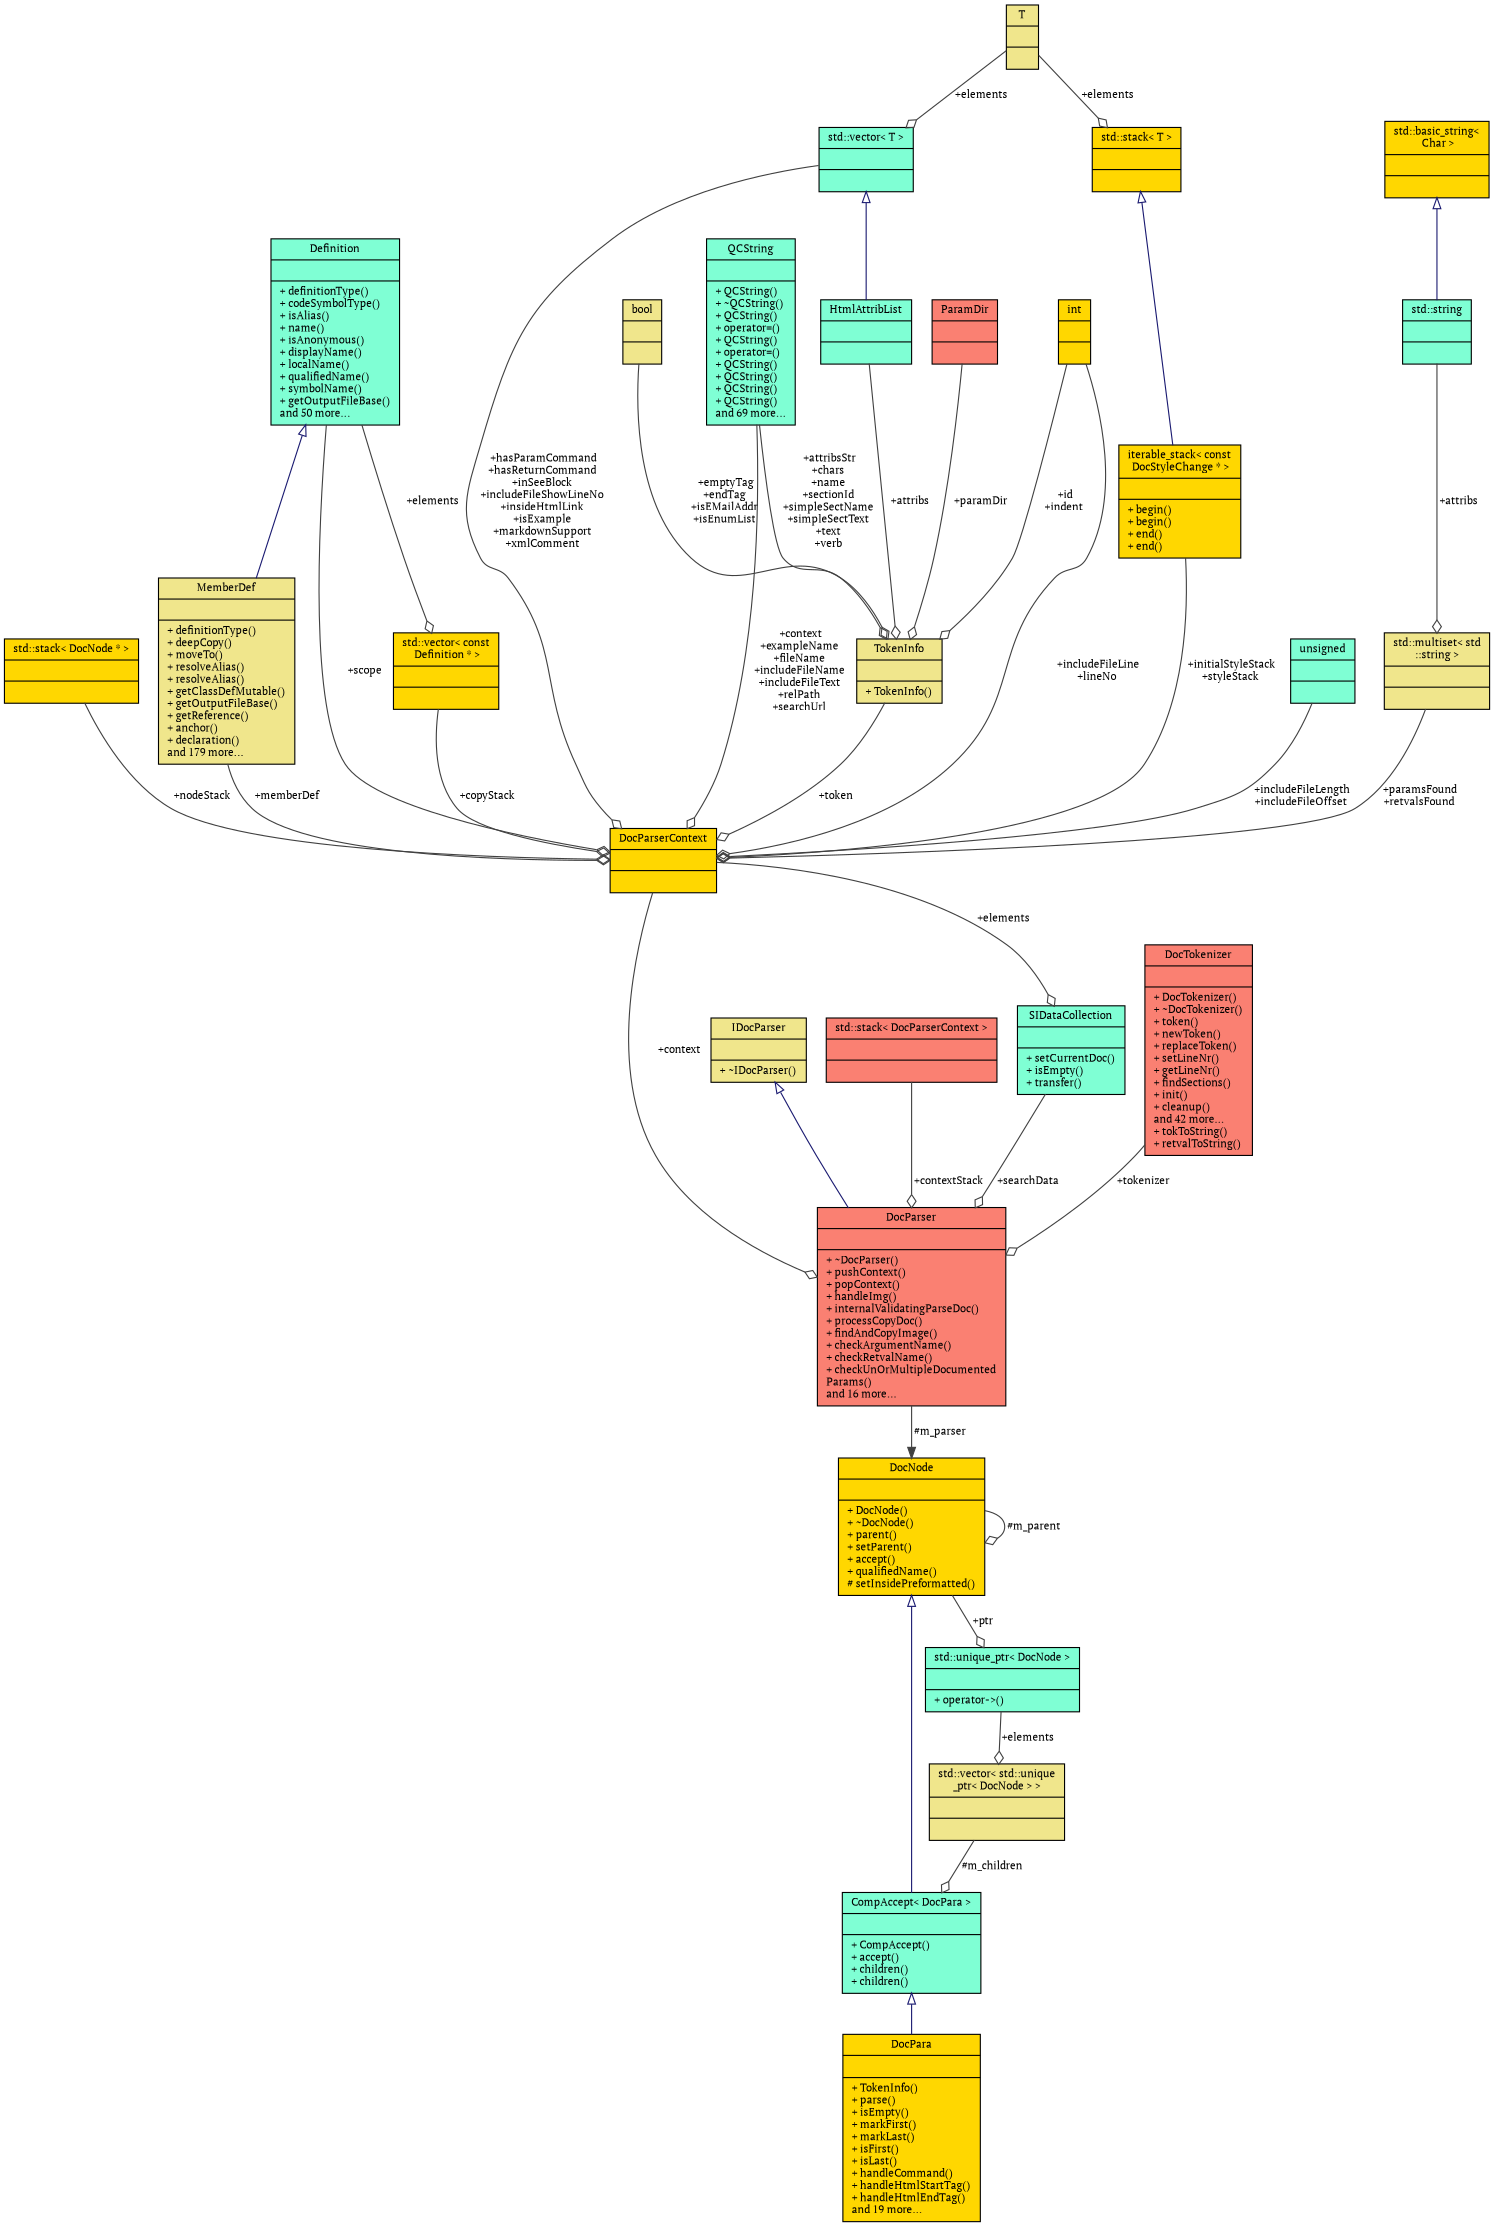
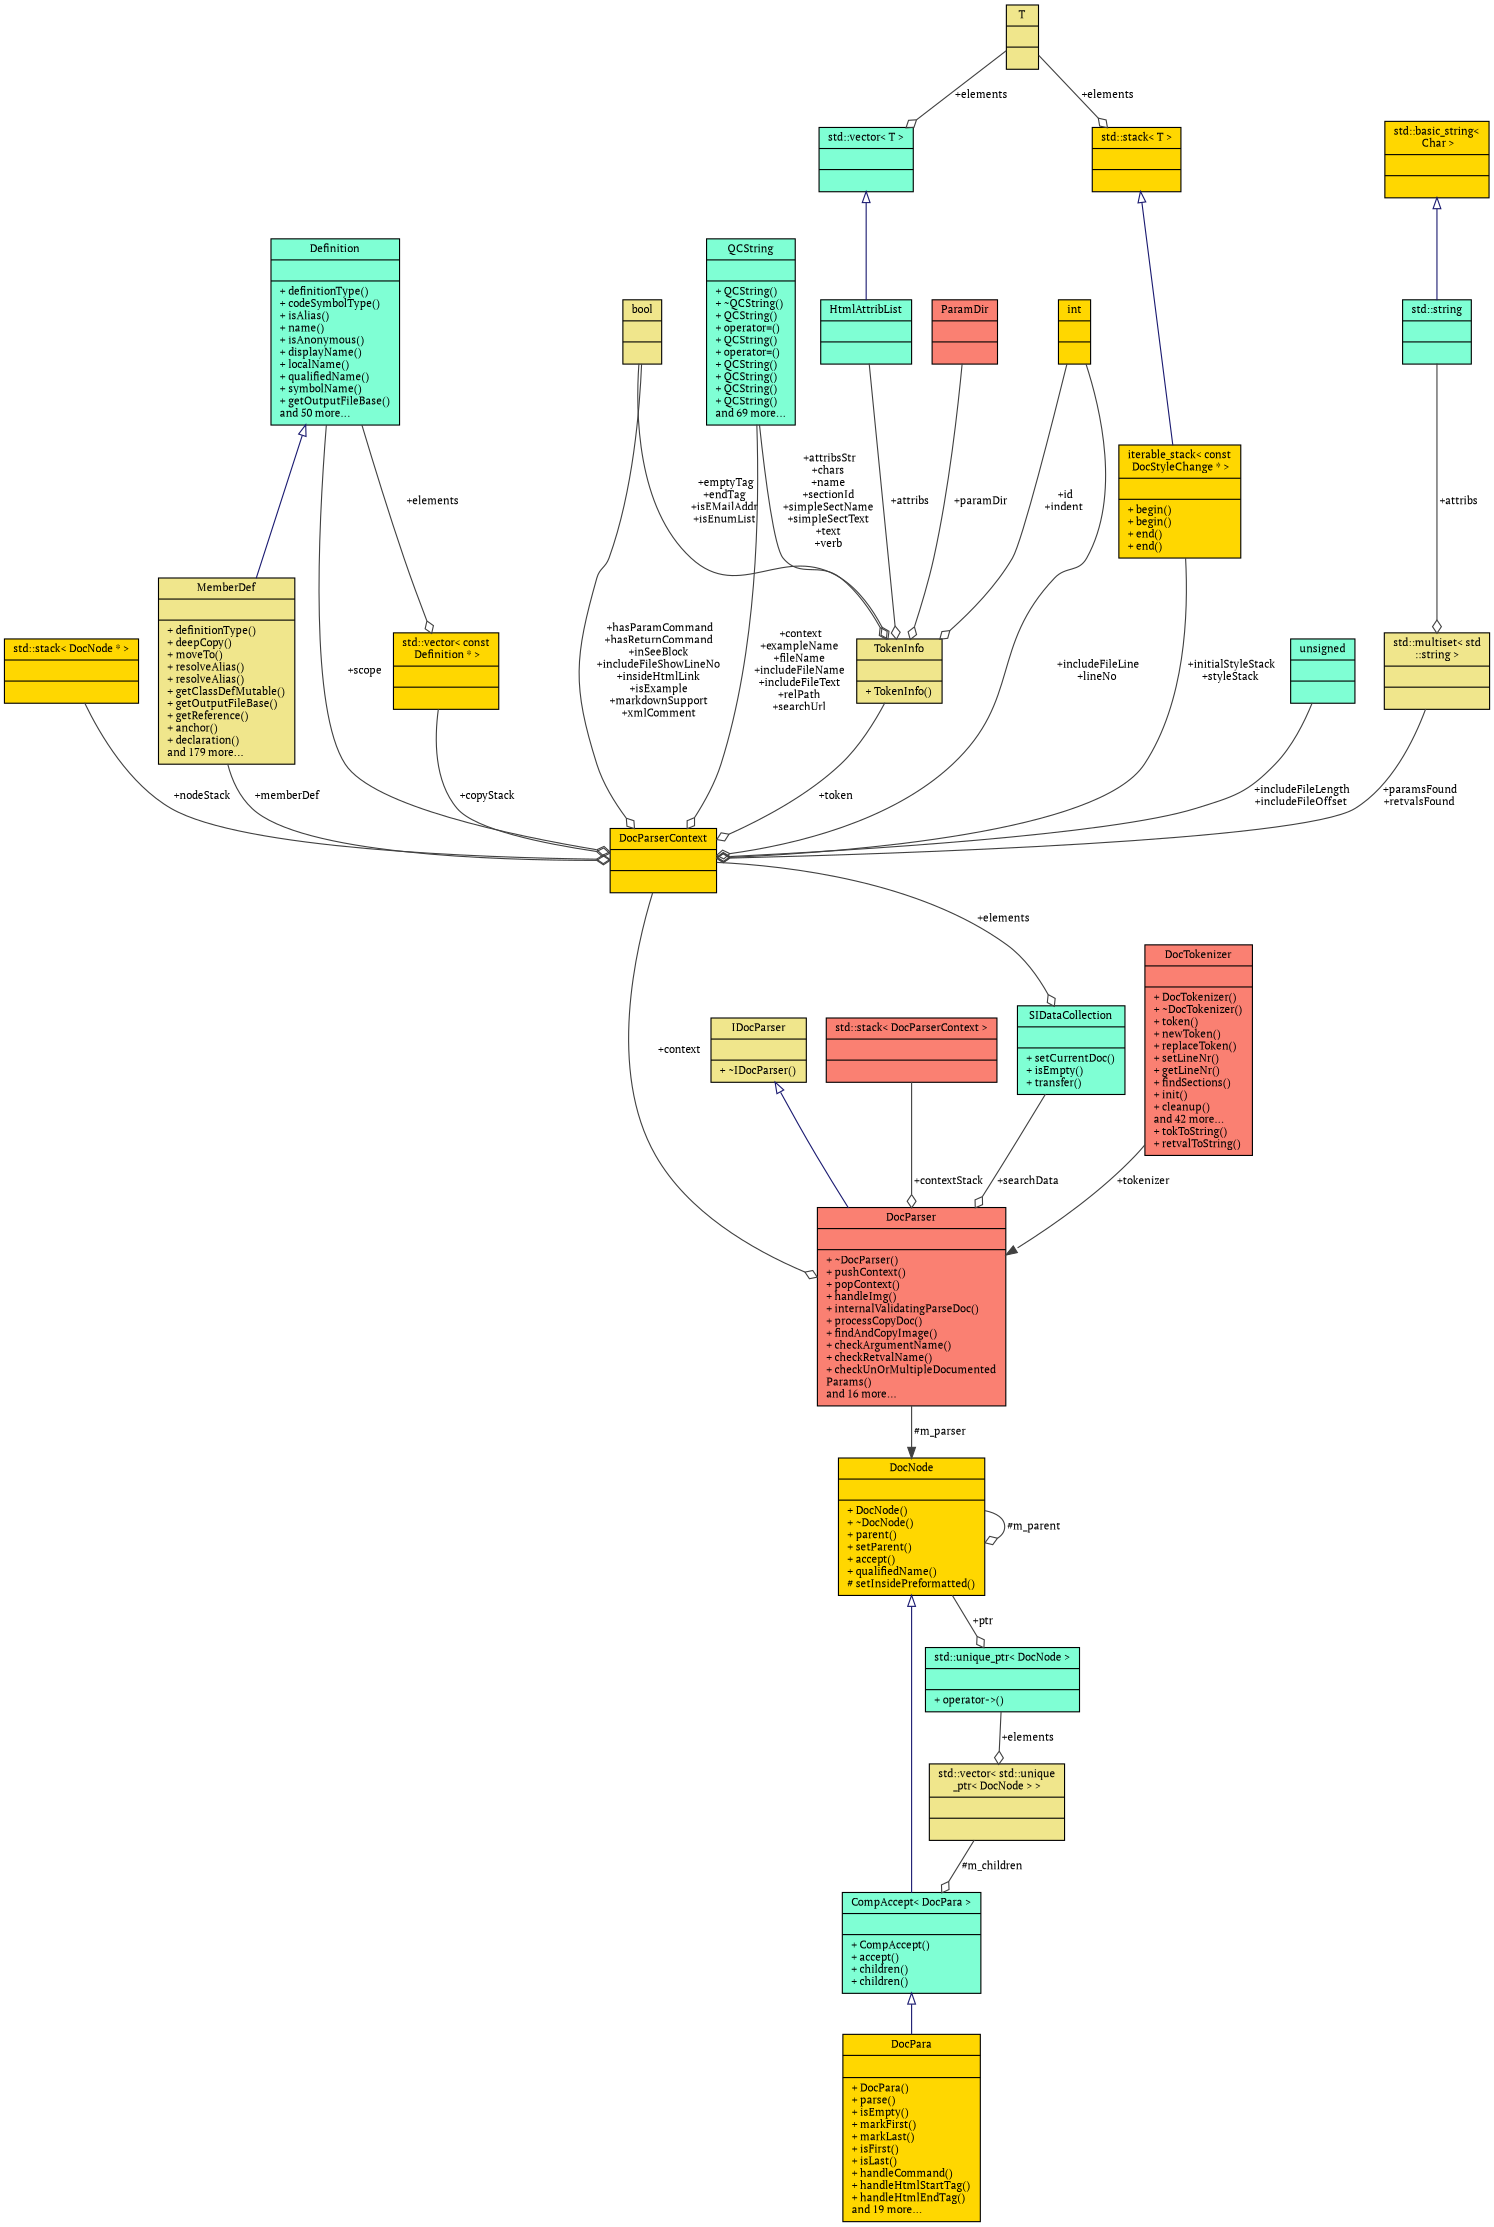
(488, 419) -> (593, 593)
(1085, 1201) -> (1085, 1201)
(886, 2088) -> (881, 2088)
